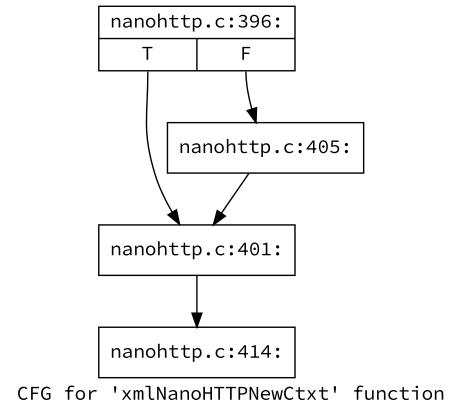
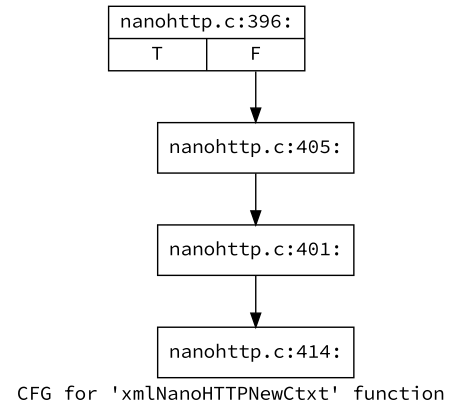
(148, 144) -> none
